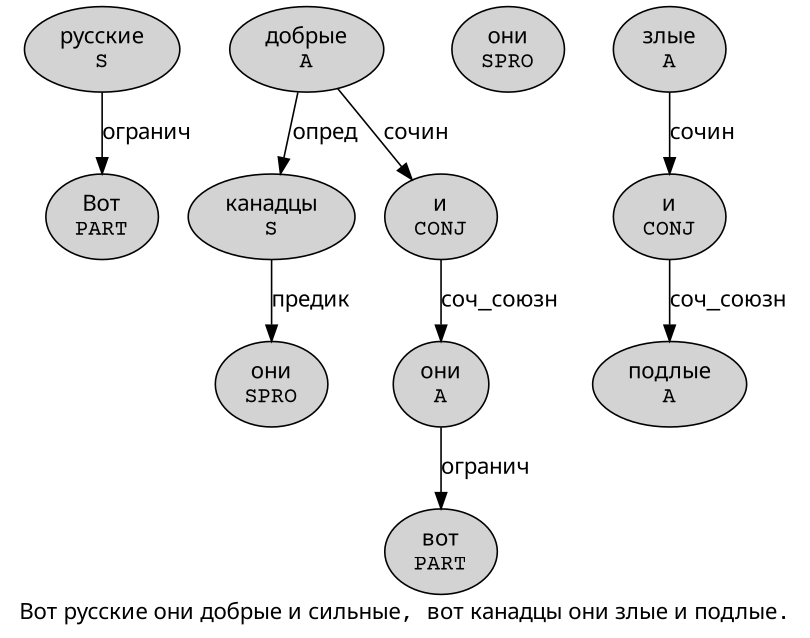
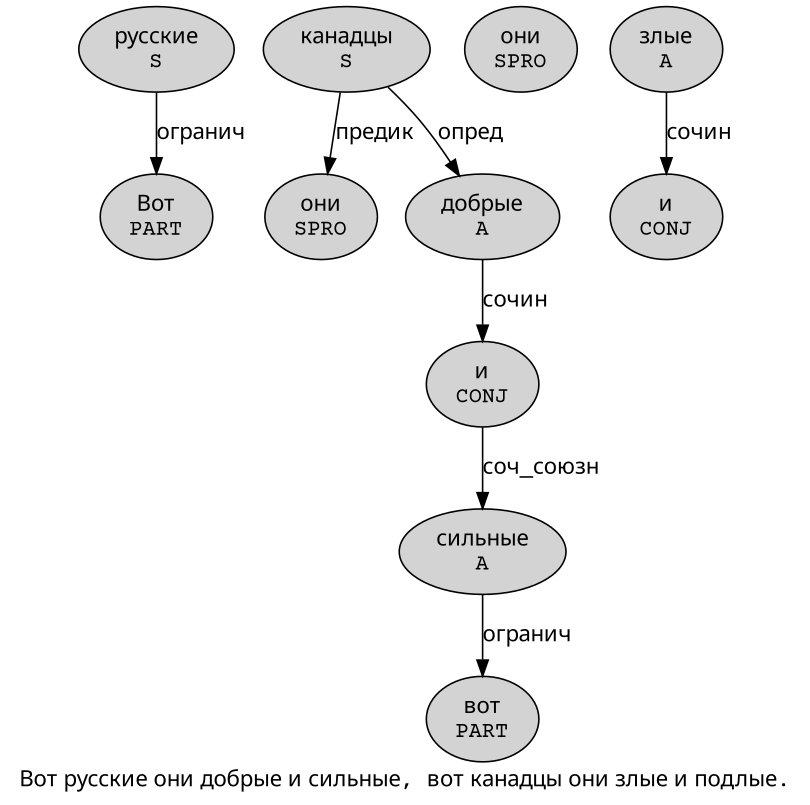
(291, 125) -> (422, 123)
(441, 384) -> (483, 552)
(670, 384) -> none
